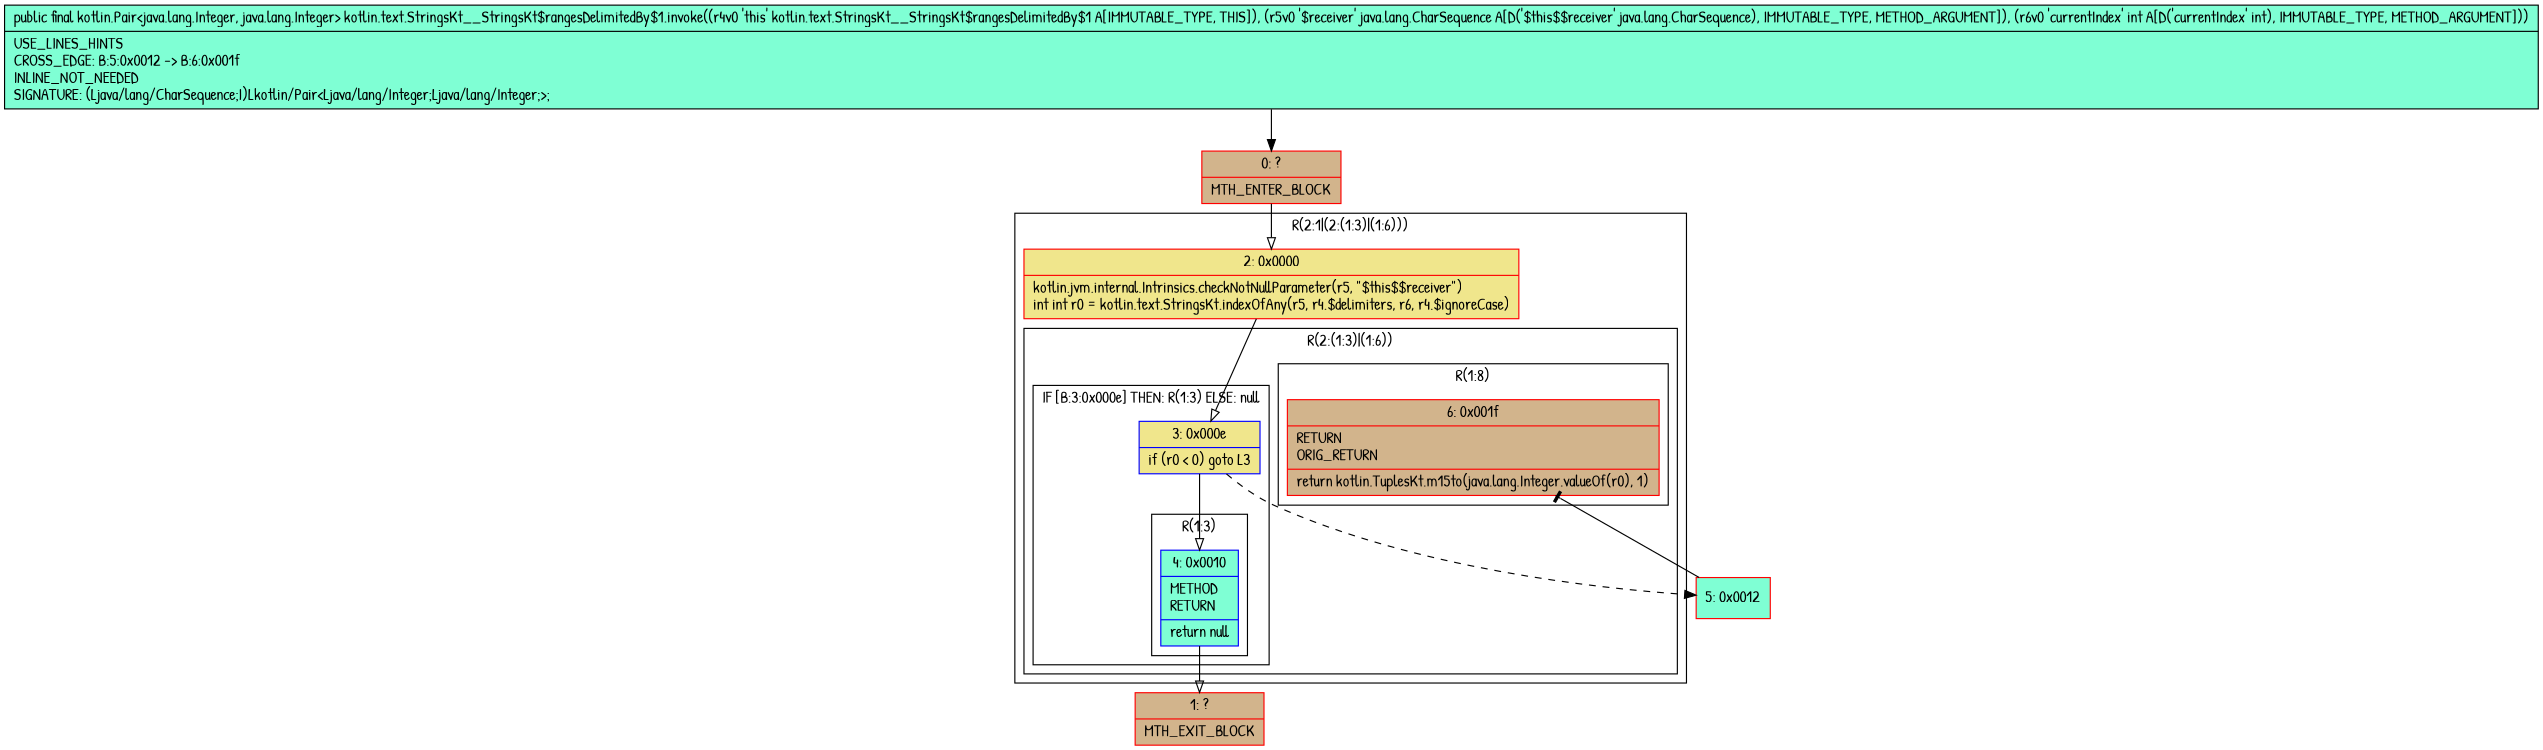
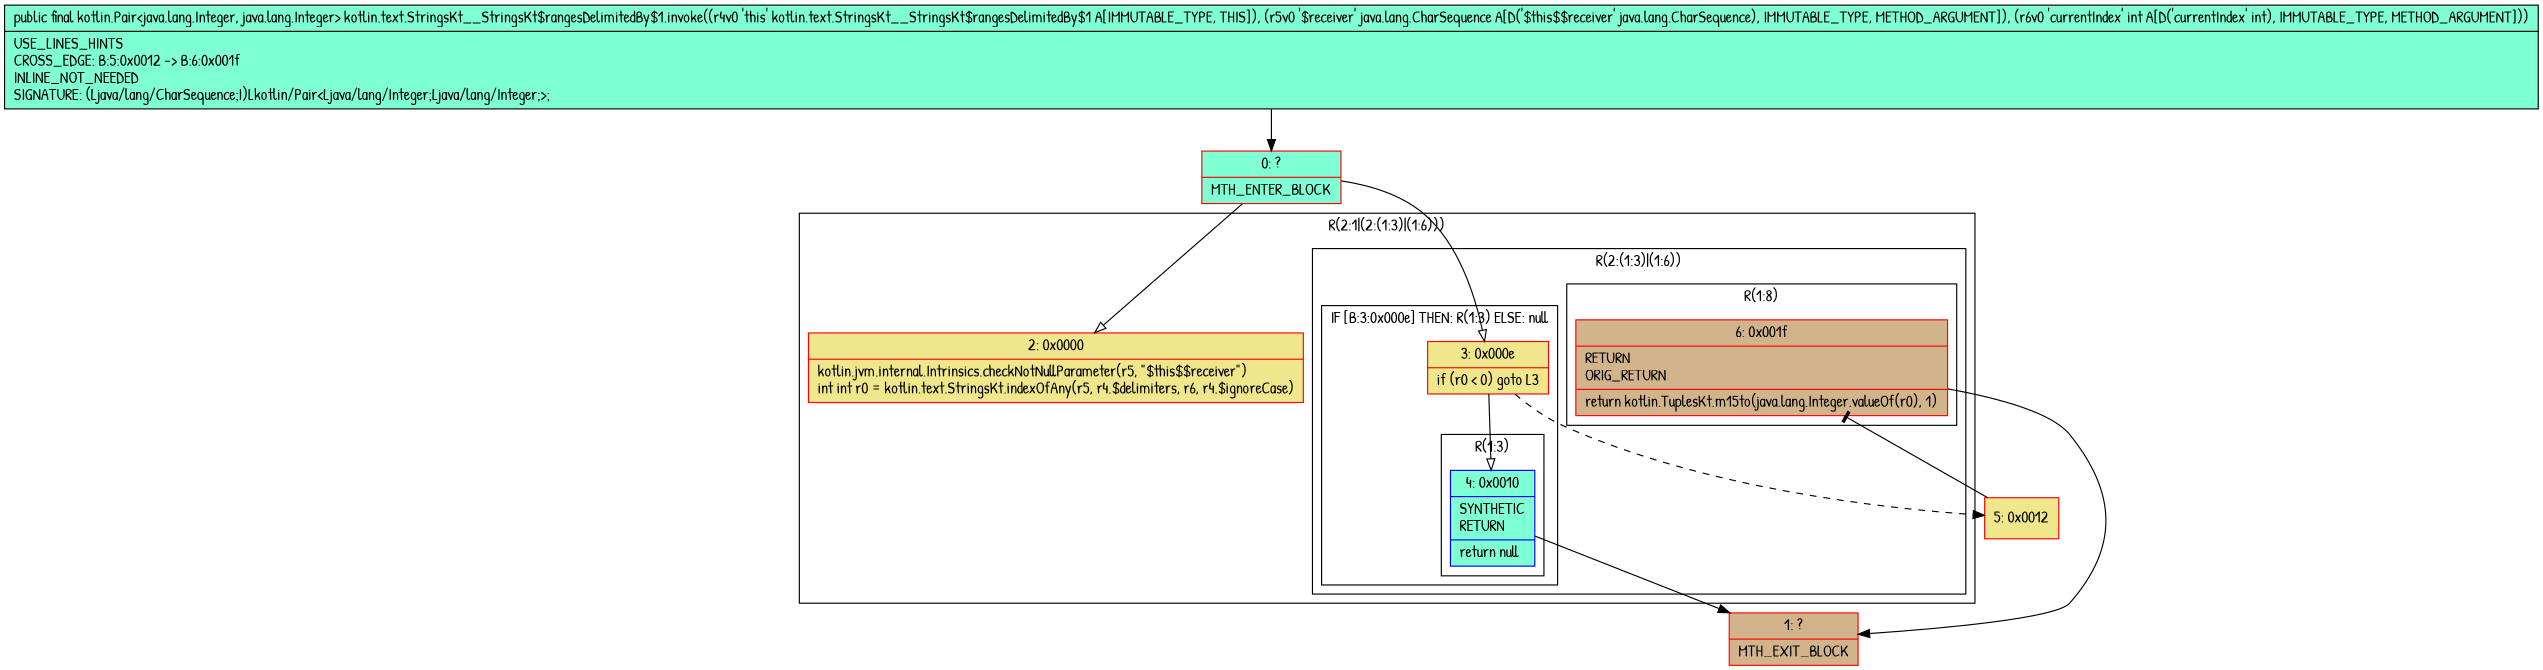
(1271, 177) -> (1271, 177)
(1236, 365) -> (1438, 229)
(1200, 448) -> (1488, 368)
none -> (2100, 554)
(1194, 589) -> (1493, 509)
(1733, 598) -> (2022, 518)
(1200, 664) -> (1627, 572)
